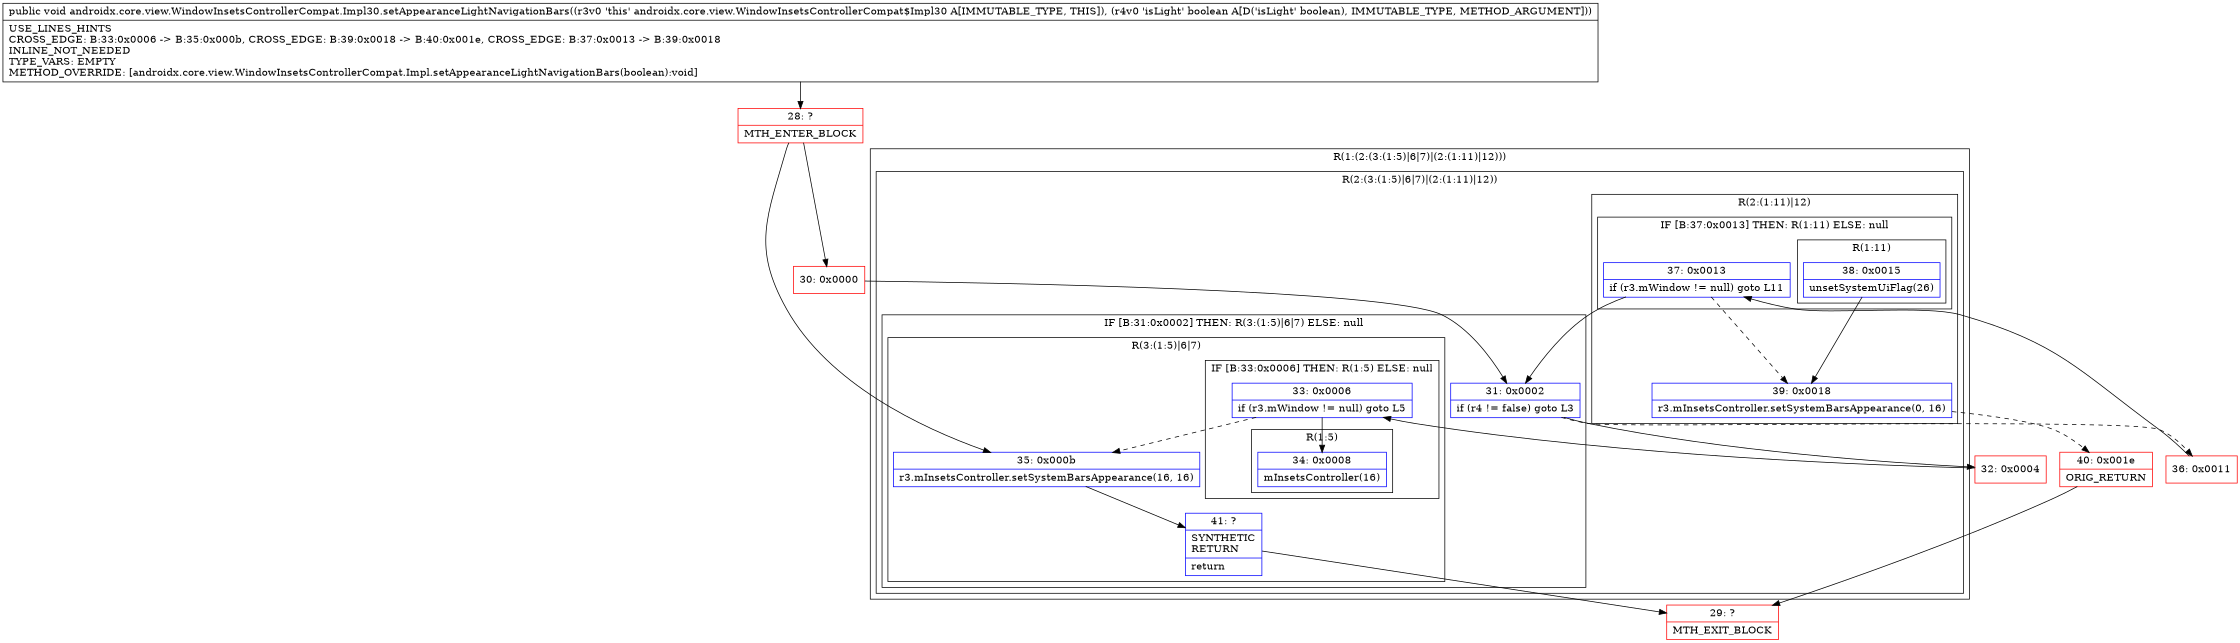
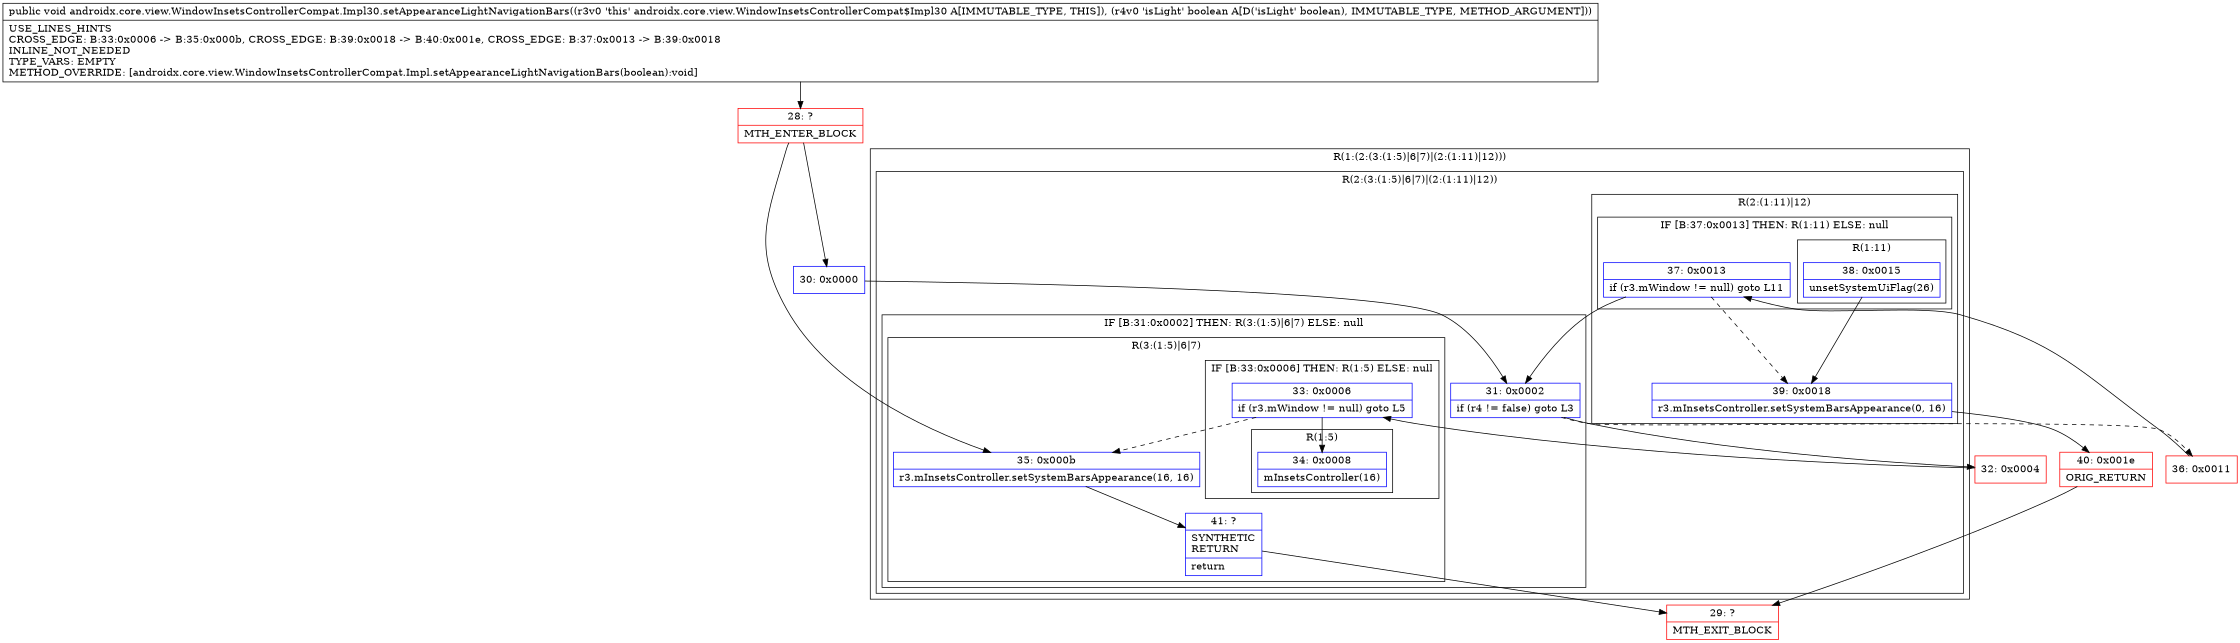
(829, 280) -> (829, 280)
(2010, 419) -> (2010, 419)
